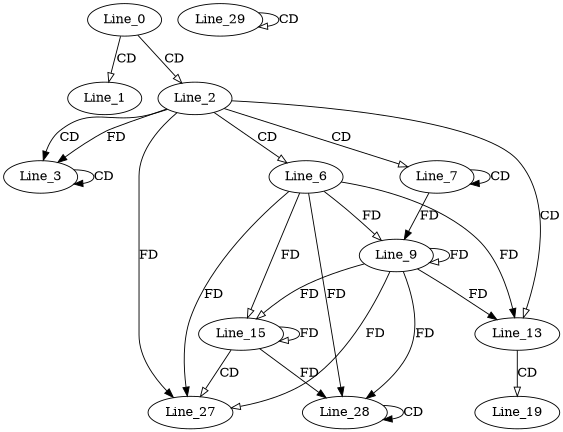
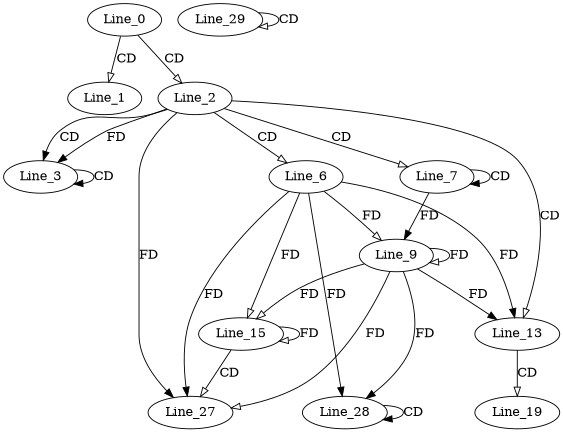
(289, 370) -> none
